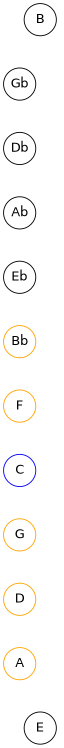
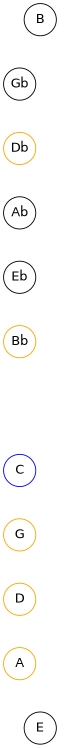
(20, 148) -> (20, 148)
(20, 406) -> none
